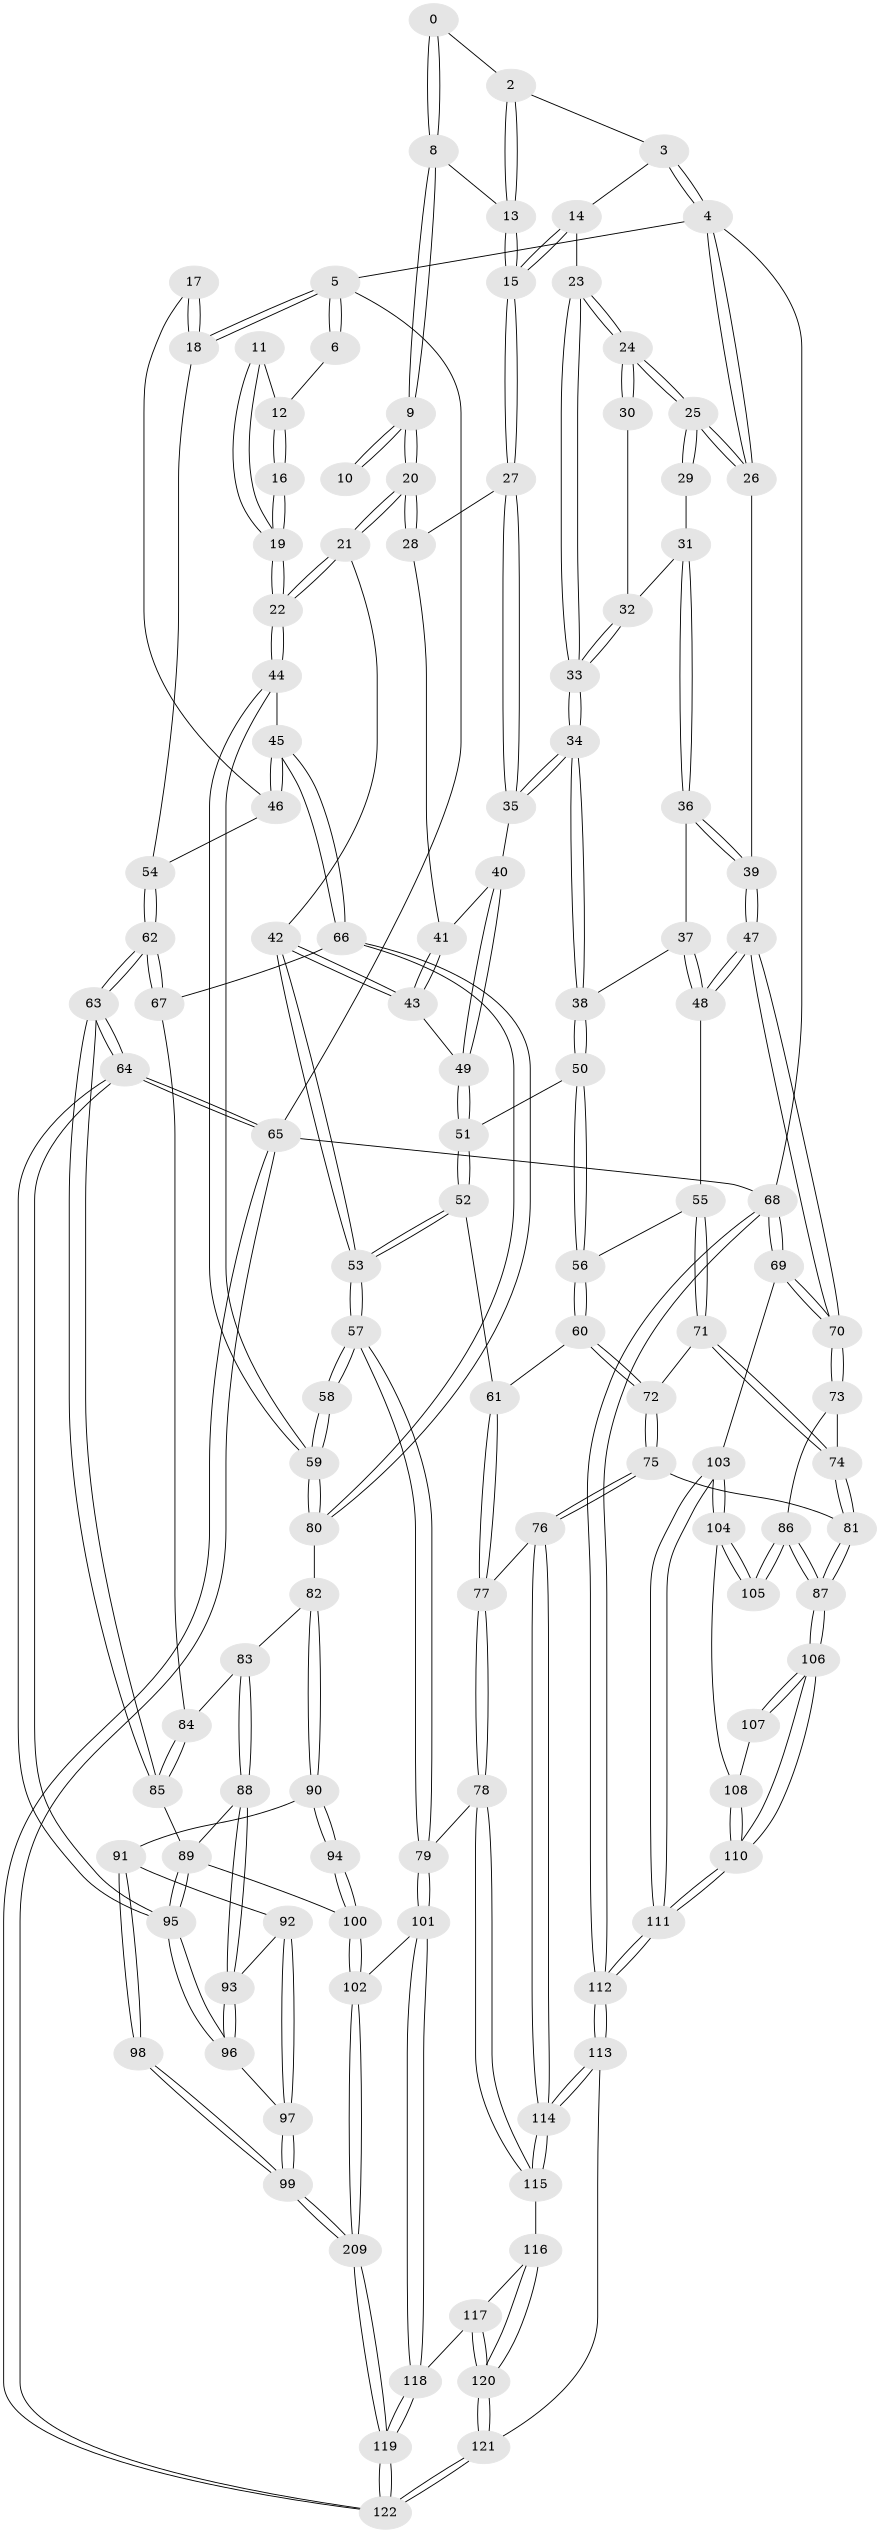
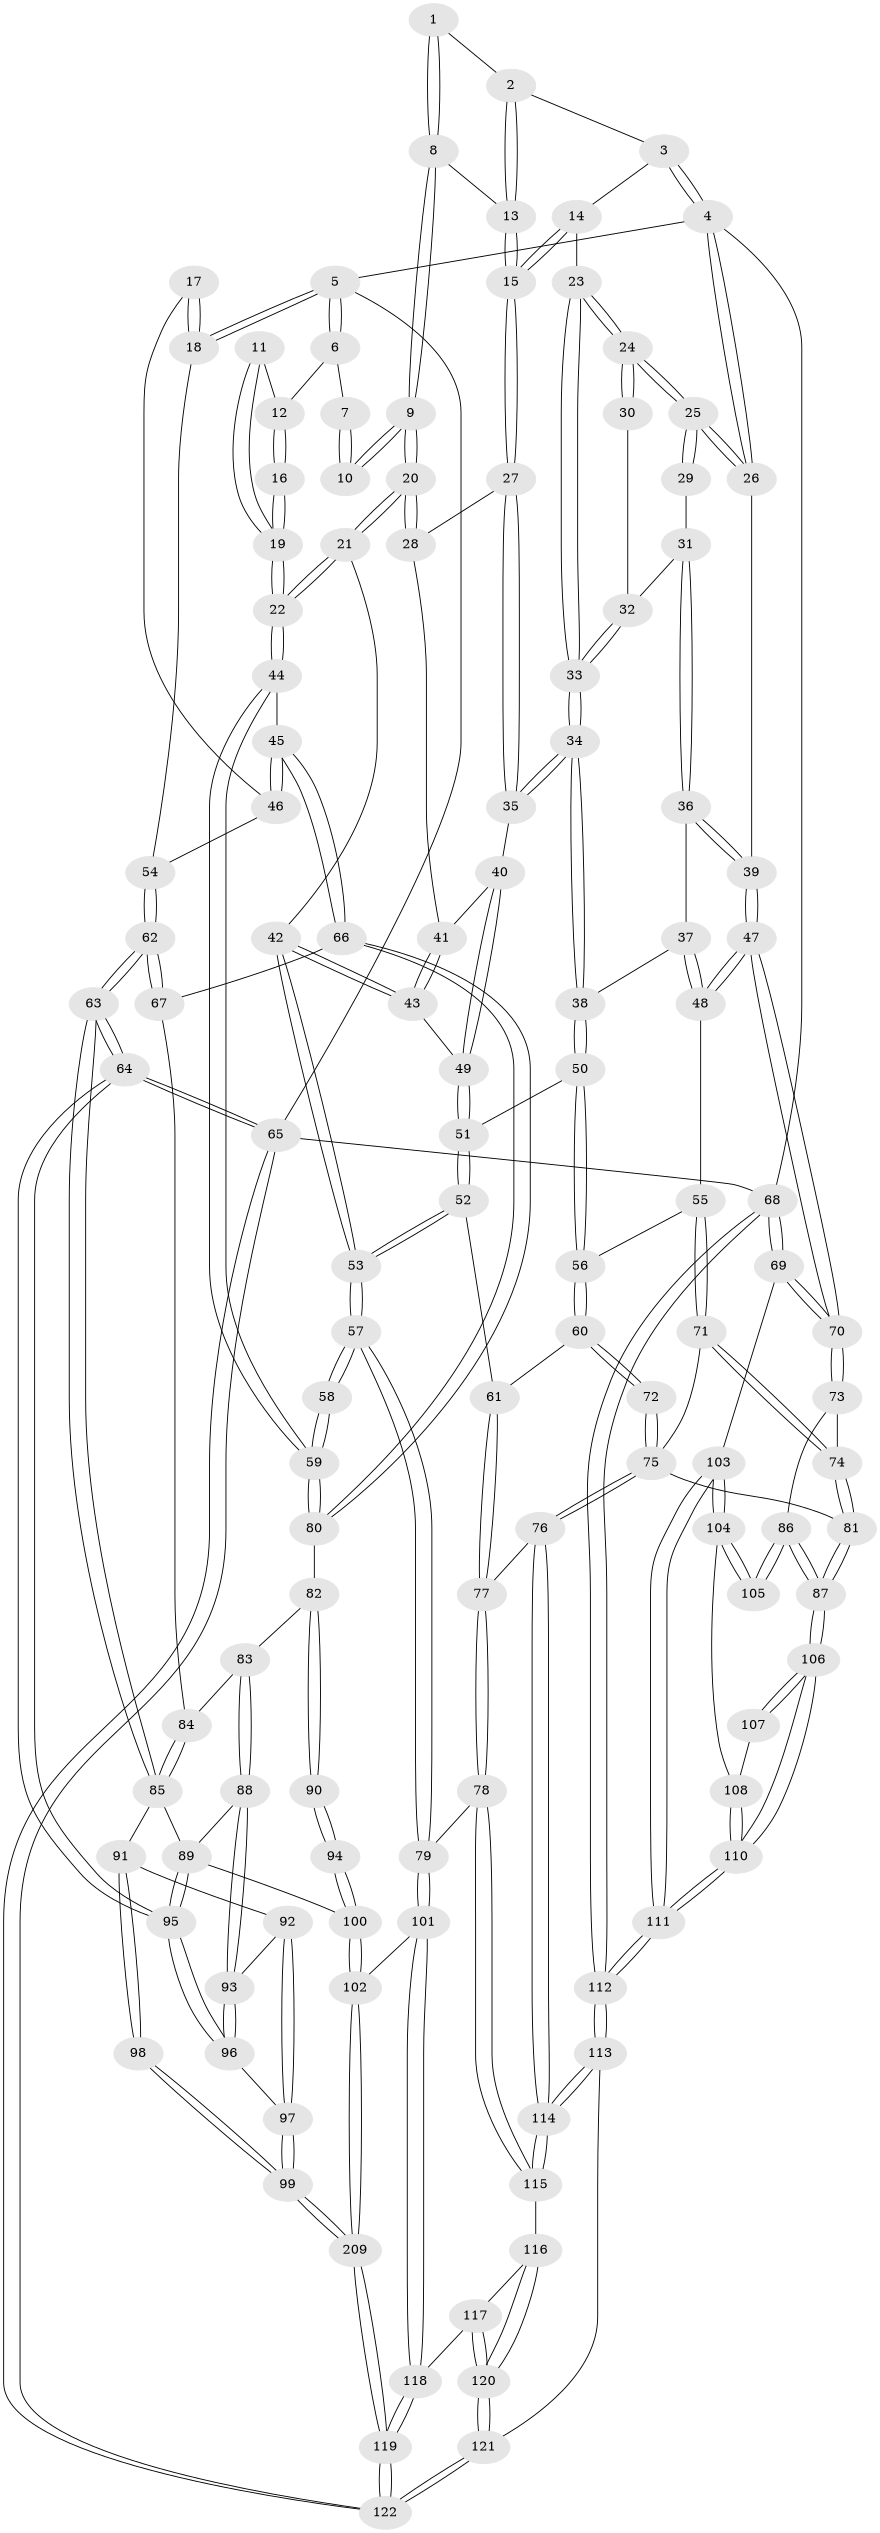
(434, 20) -> (434, 20)
none -> (345, 414)
(676, 1365) -> (689, 1401)
(229, 1821) -> (139, 1824)
